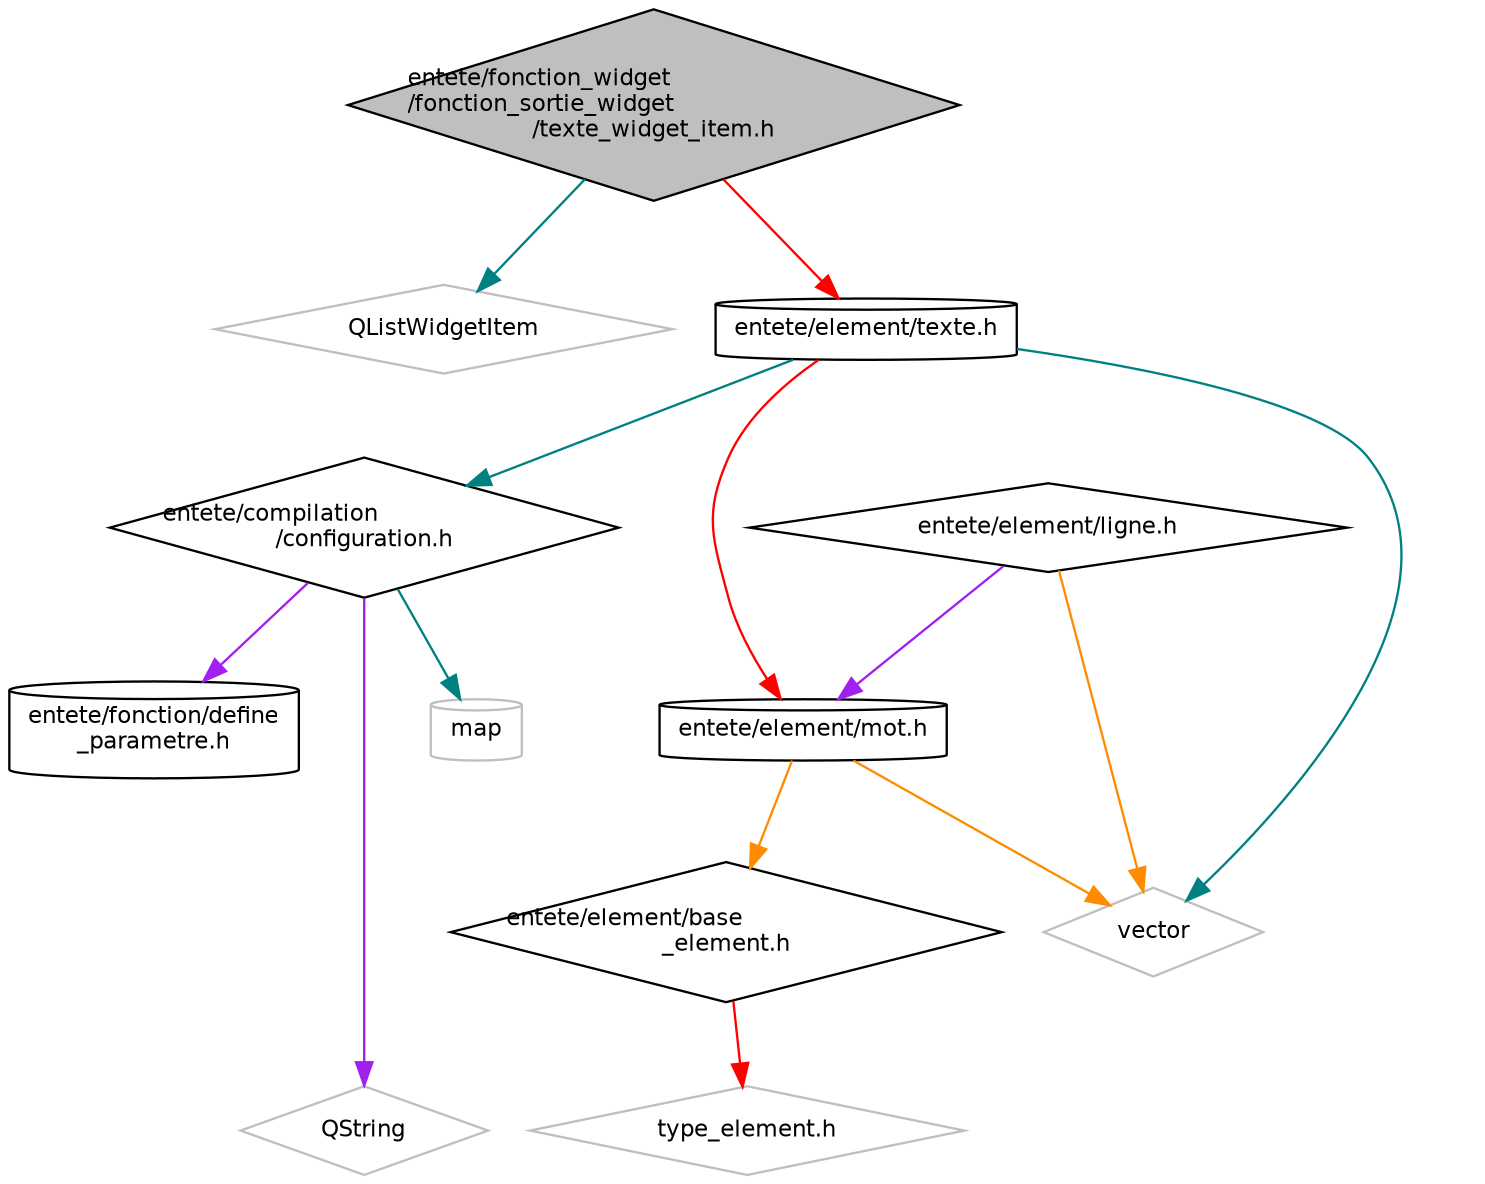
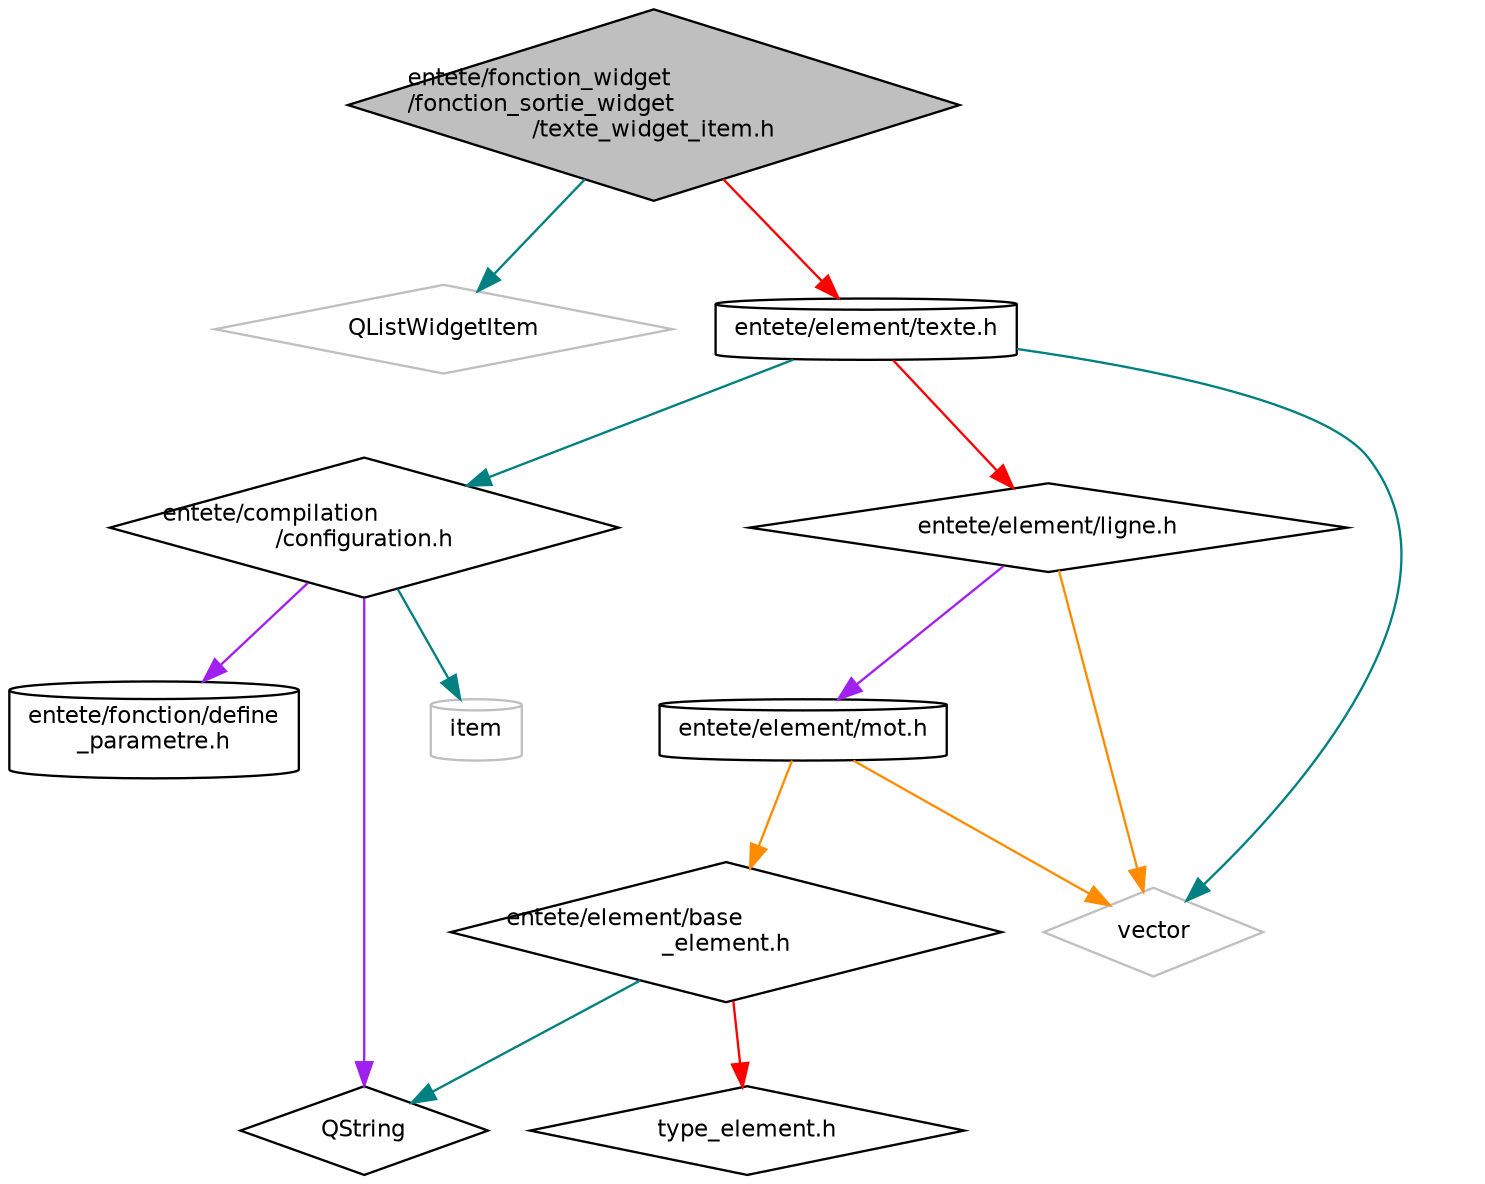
(714, 506) -> (945, 415)
(476, 730) -> (476, 730)
none -> (537, 1036)
(364, 1131) -> (364, 1131)
(747, 1131) -> (747, 1131)
